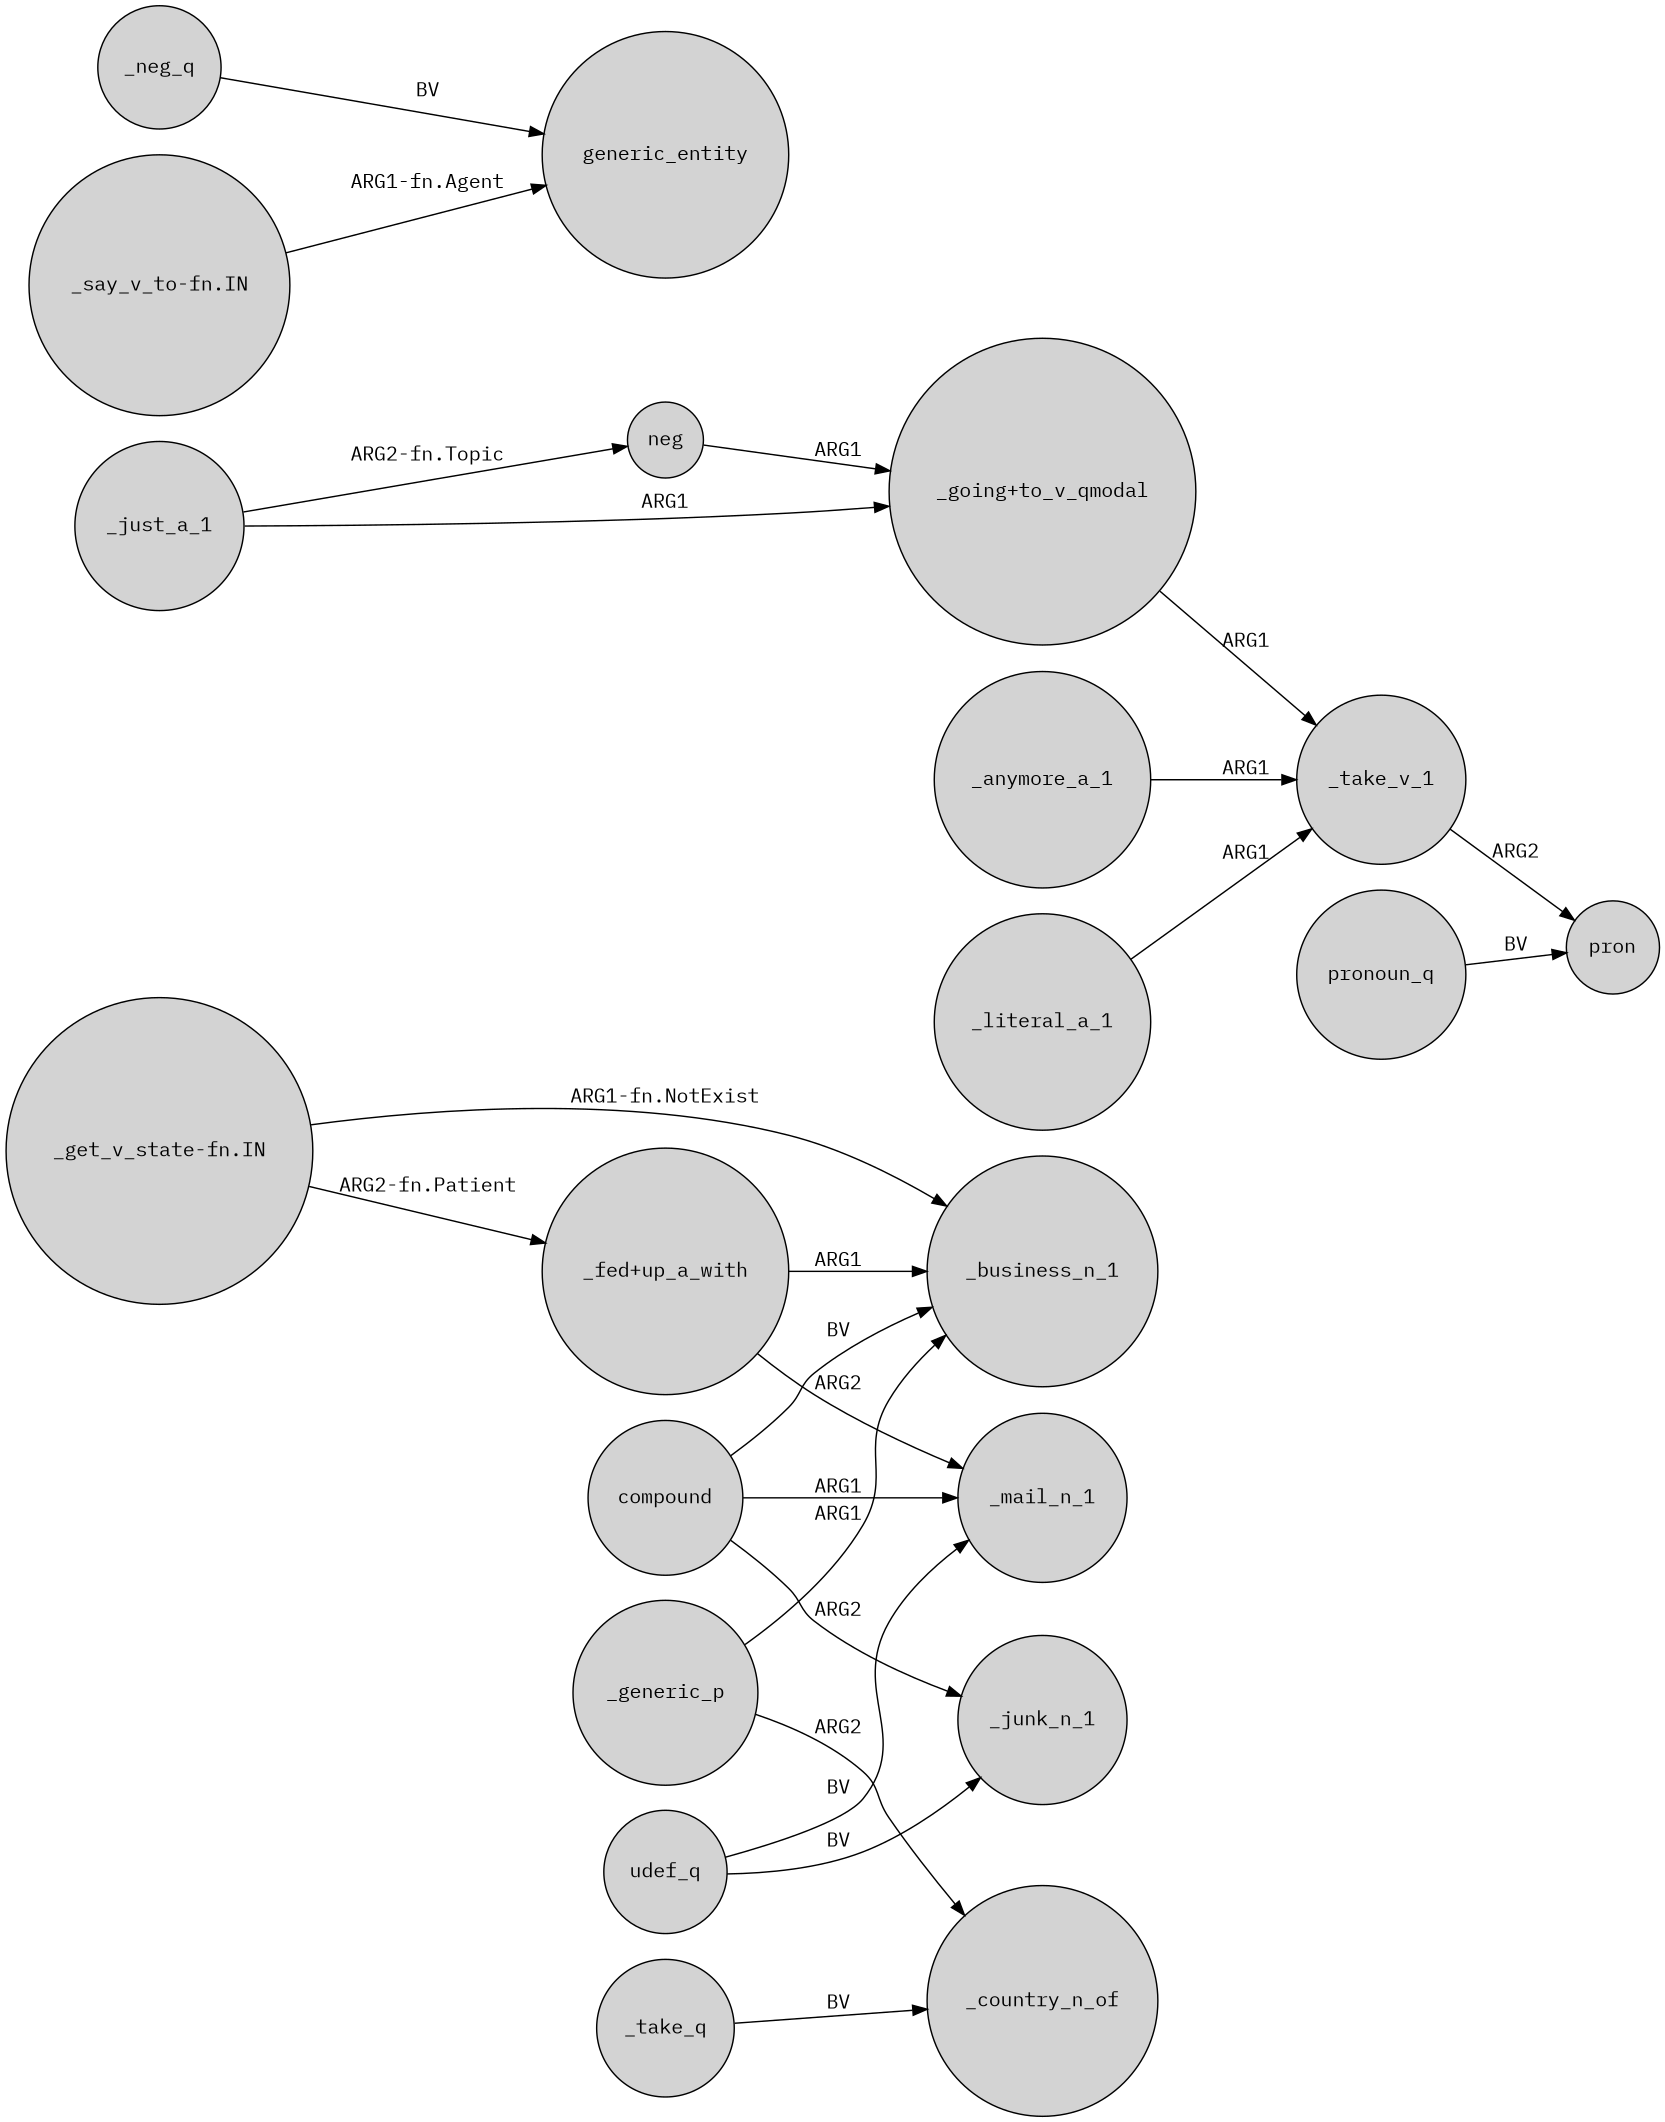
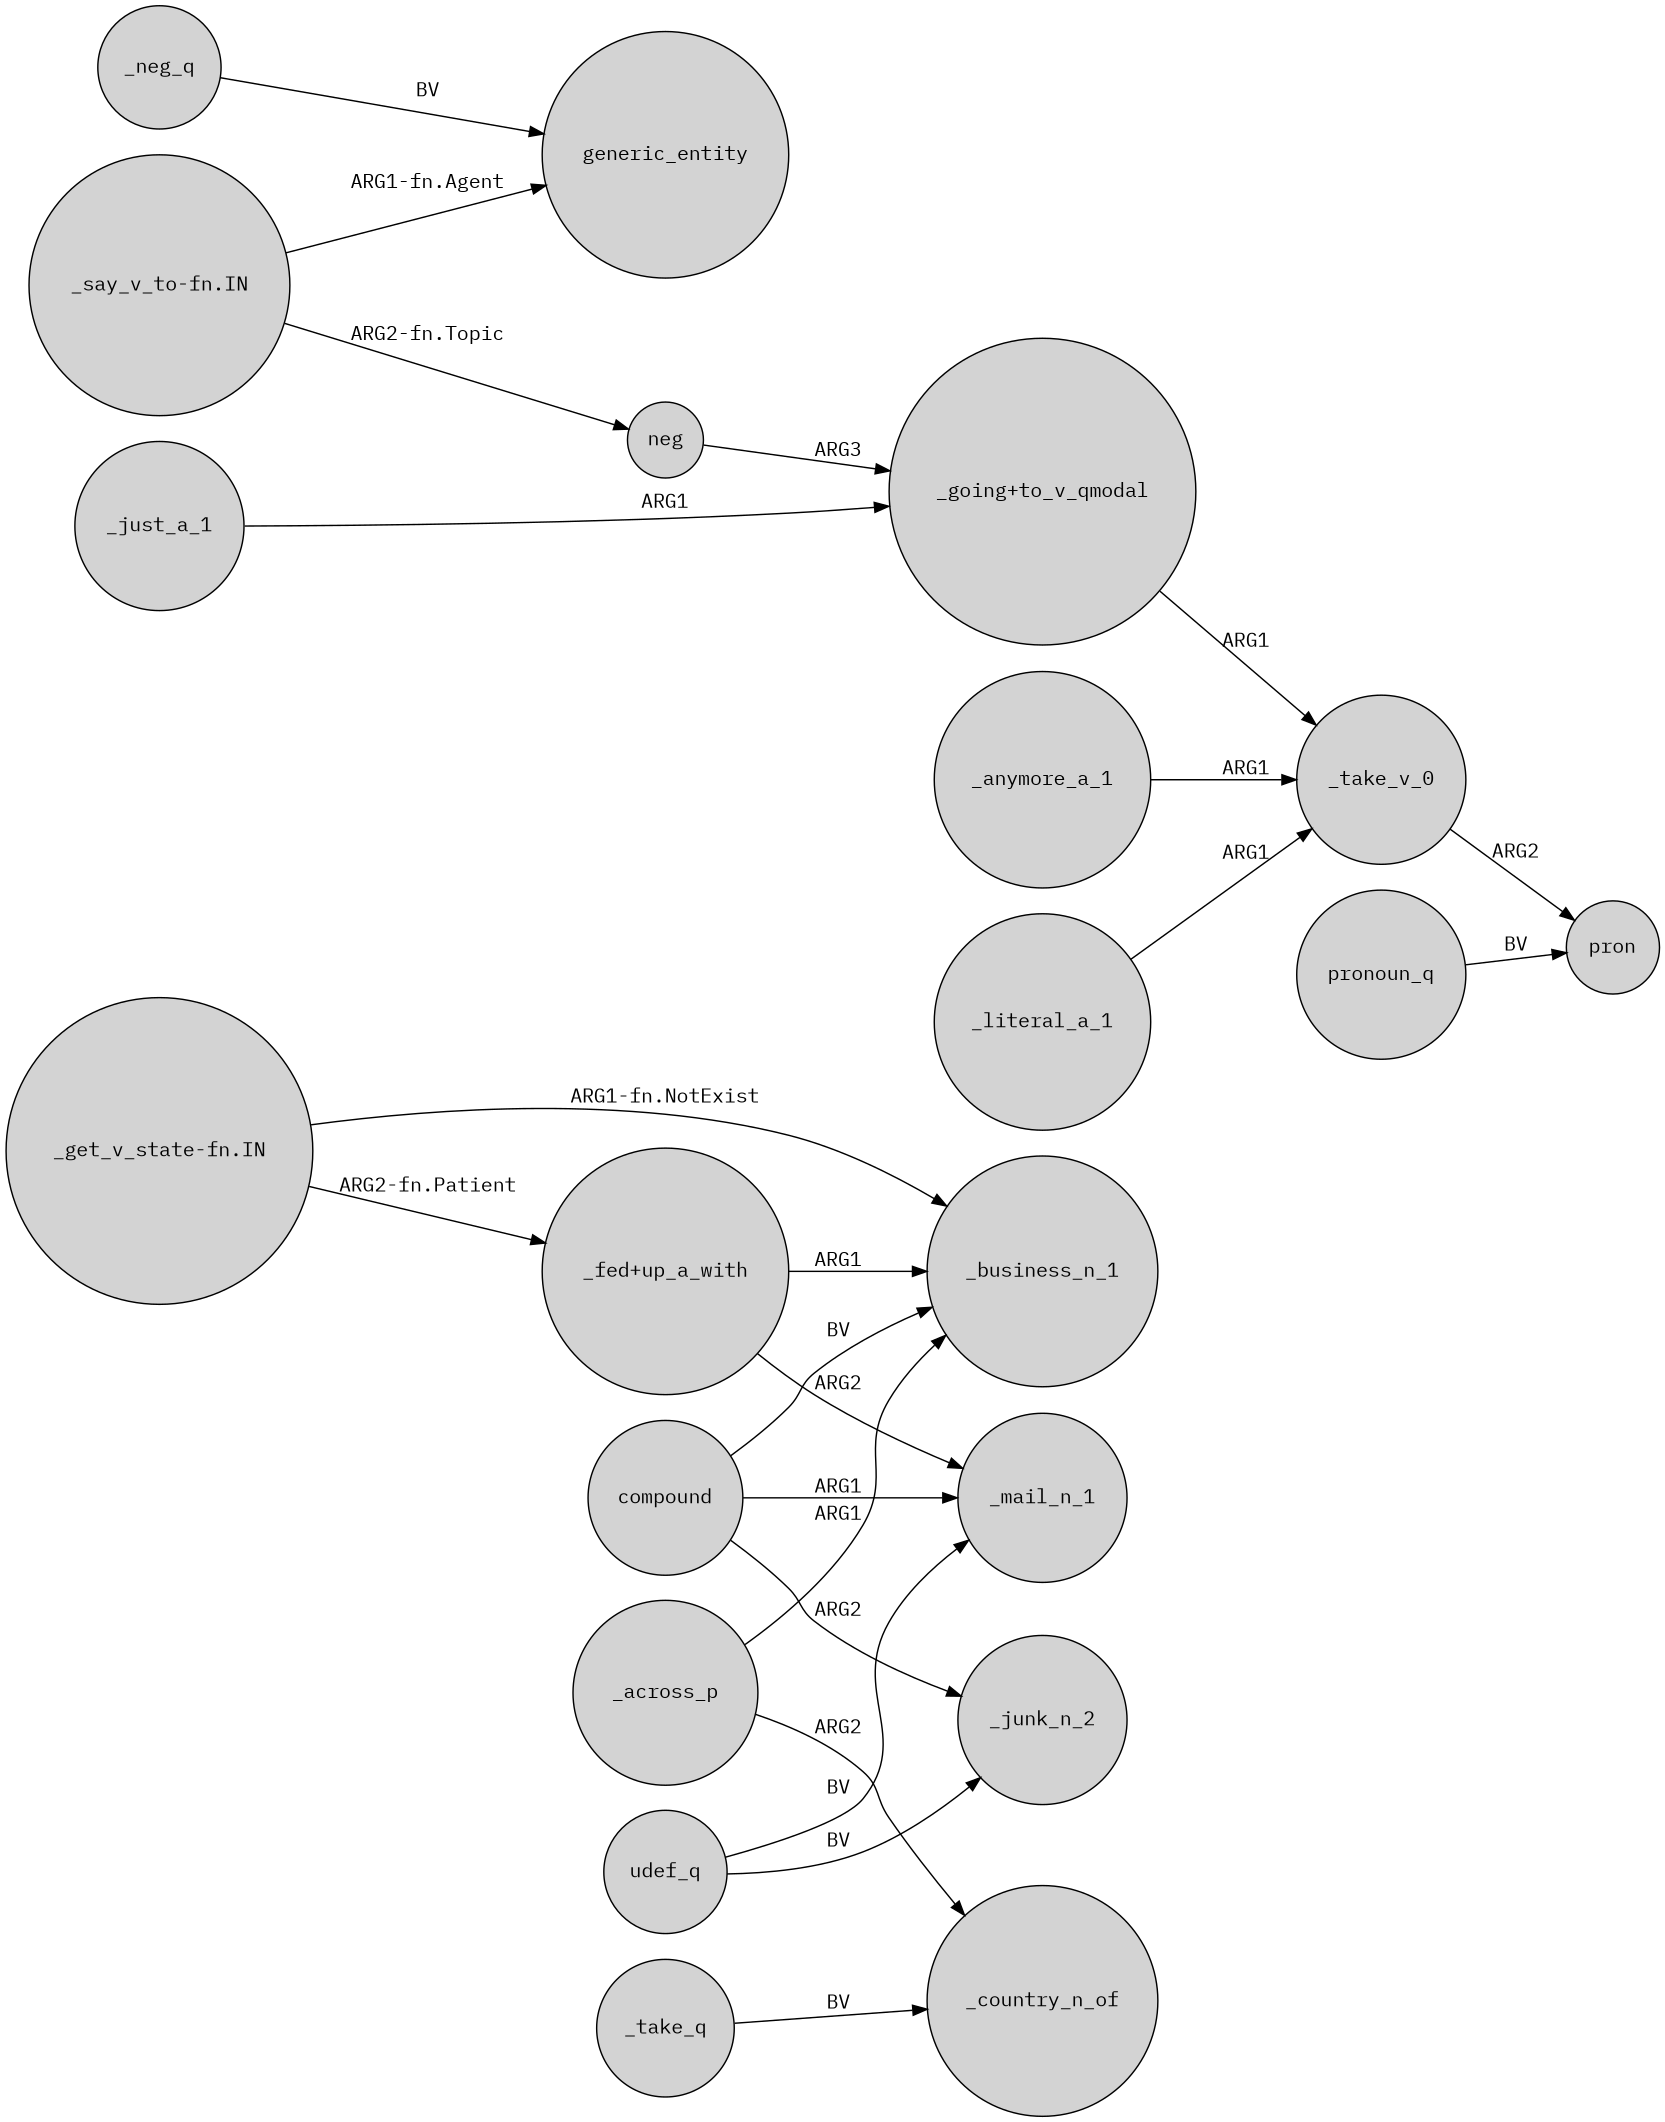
(839, 451) -> (839, 451)
(428, 480) -> (450, 374)
(1381, 780) -> (1381, 780)
(665, 1693) -> (665, 1693)
(1042, 1720) -> (1042, 1720)
